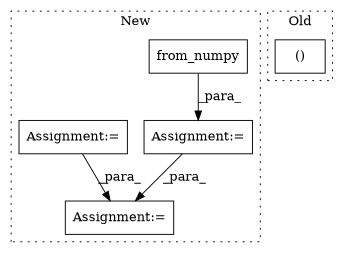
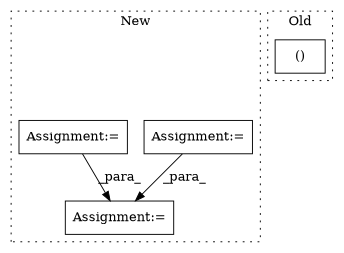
(198, 57) -> none
